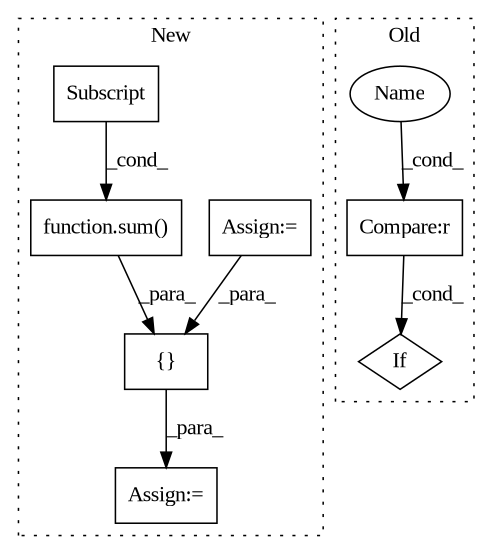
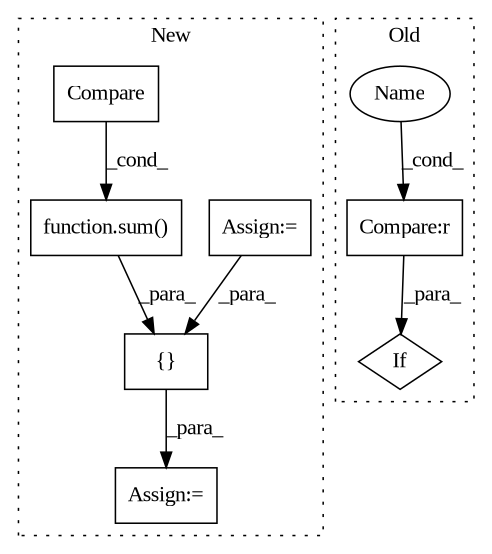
(106, 94) -> (106, 94)
(432, 295) -> (432, 295)
